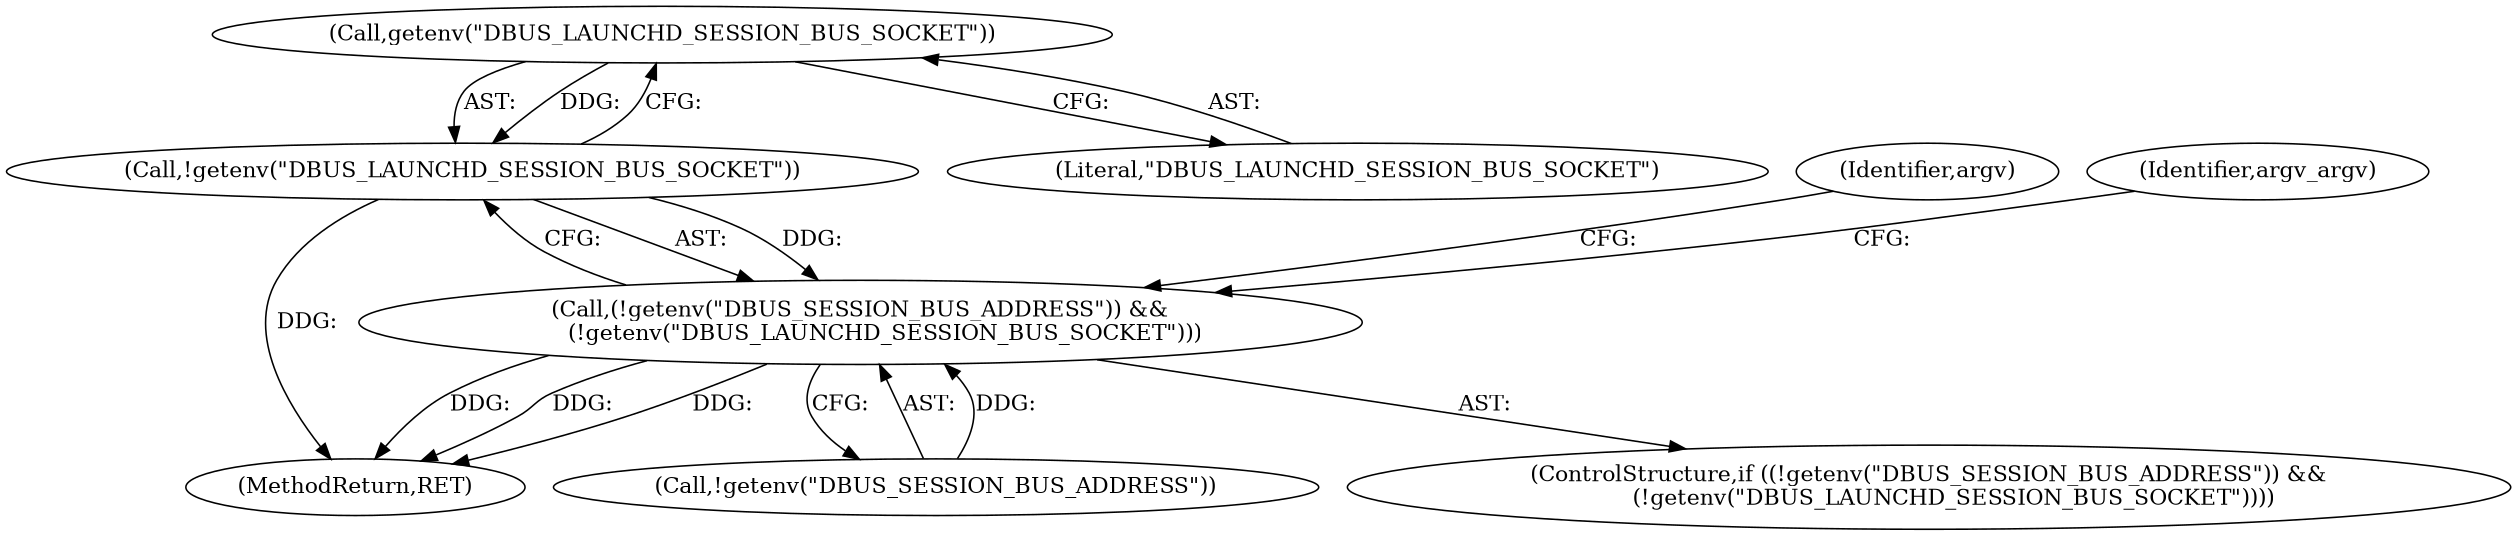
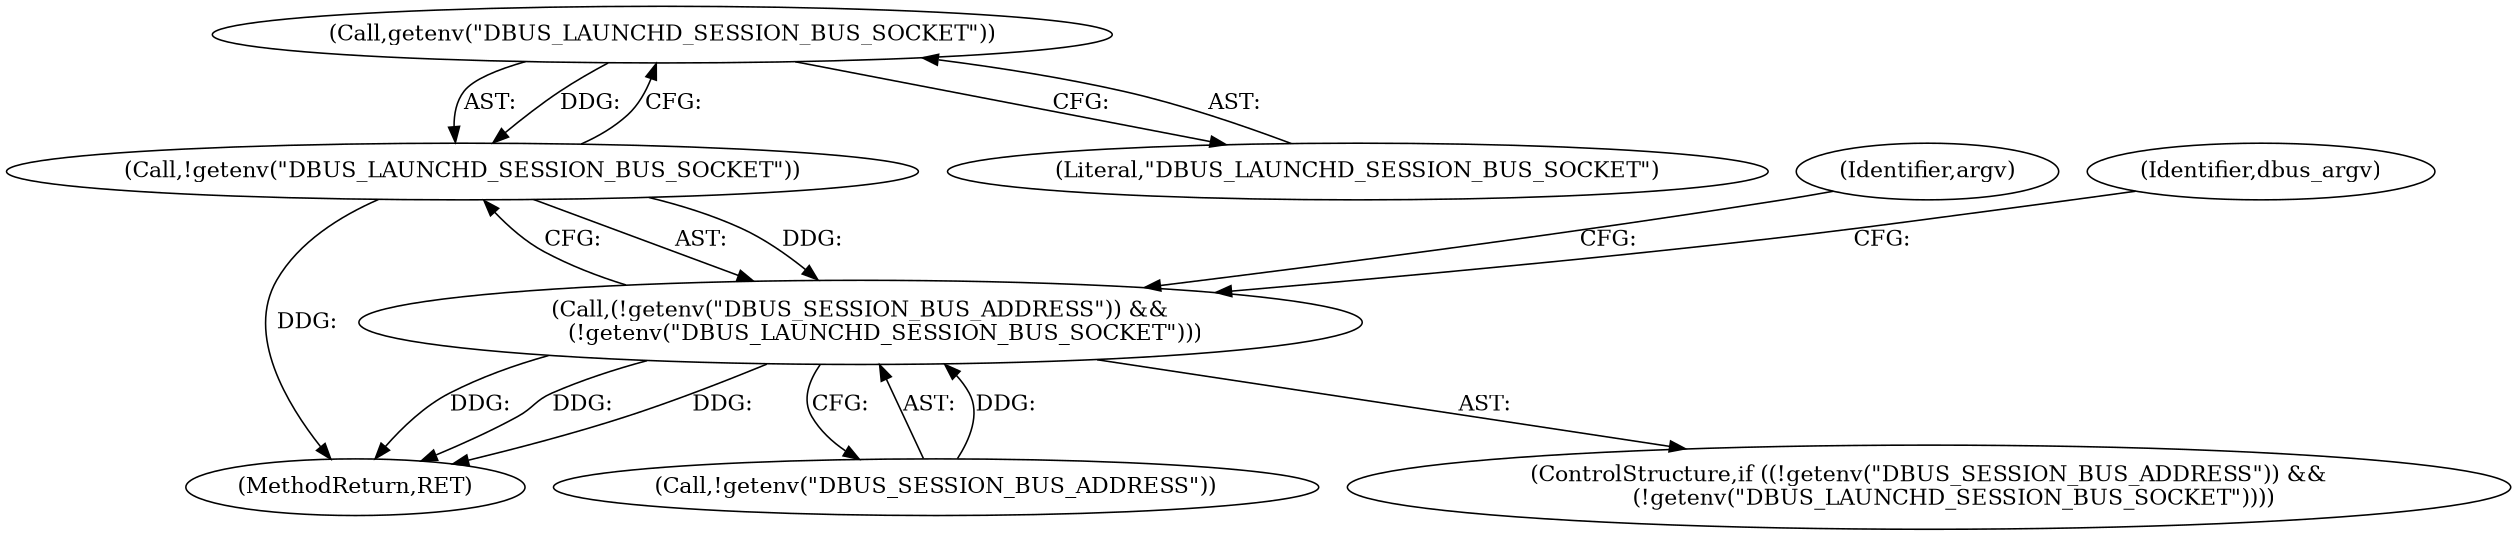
(2258, 172) -> (2261, 172)
